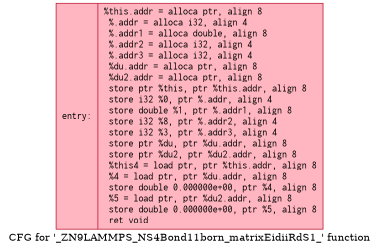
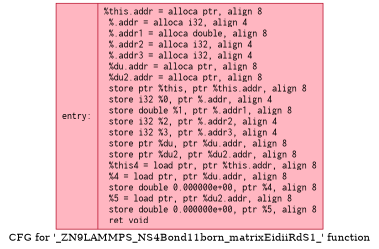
(191, 121) -> (191, 121)
